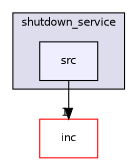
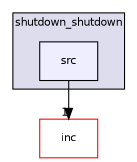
(69, 23) -> (69, 23)
